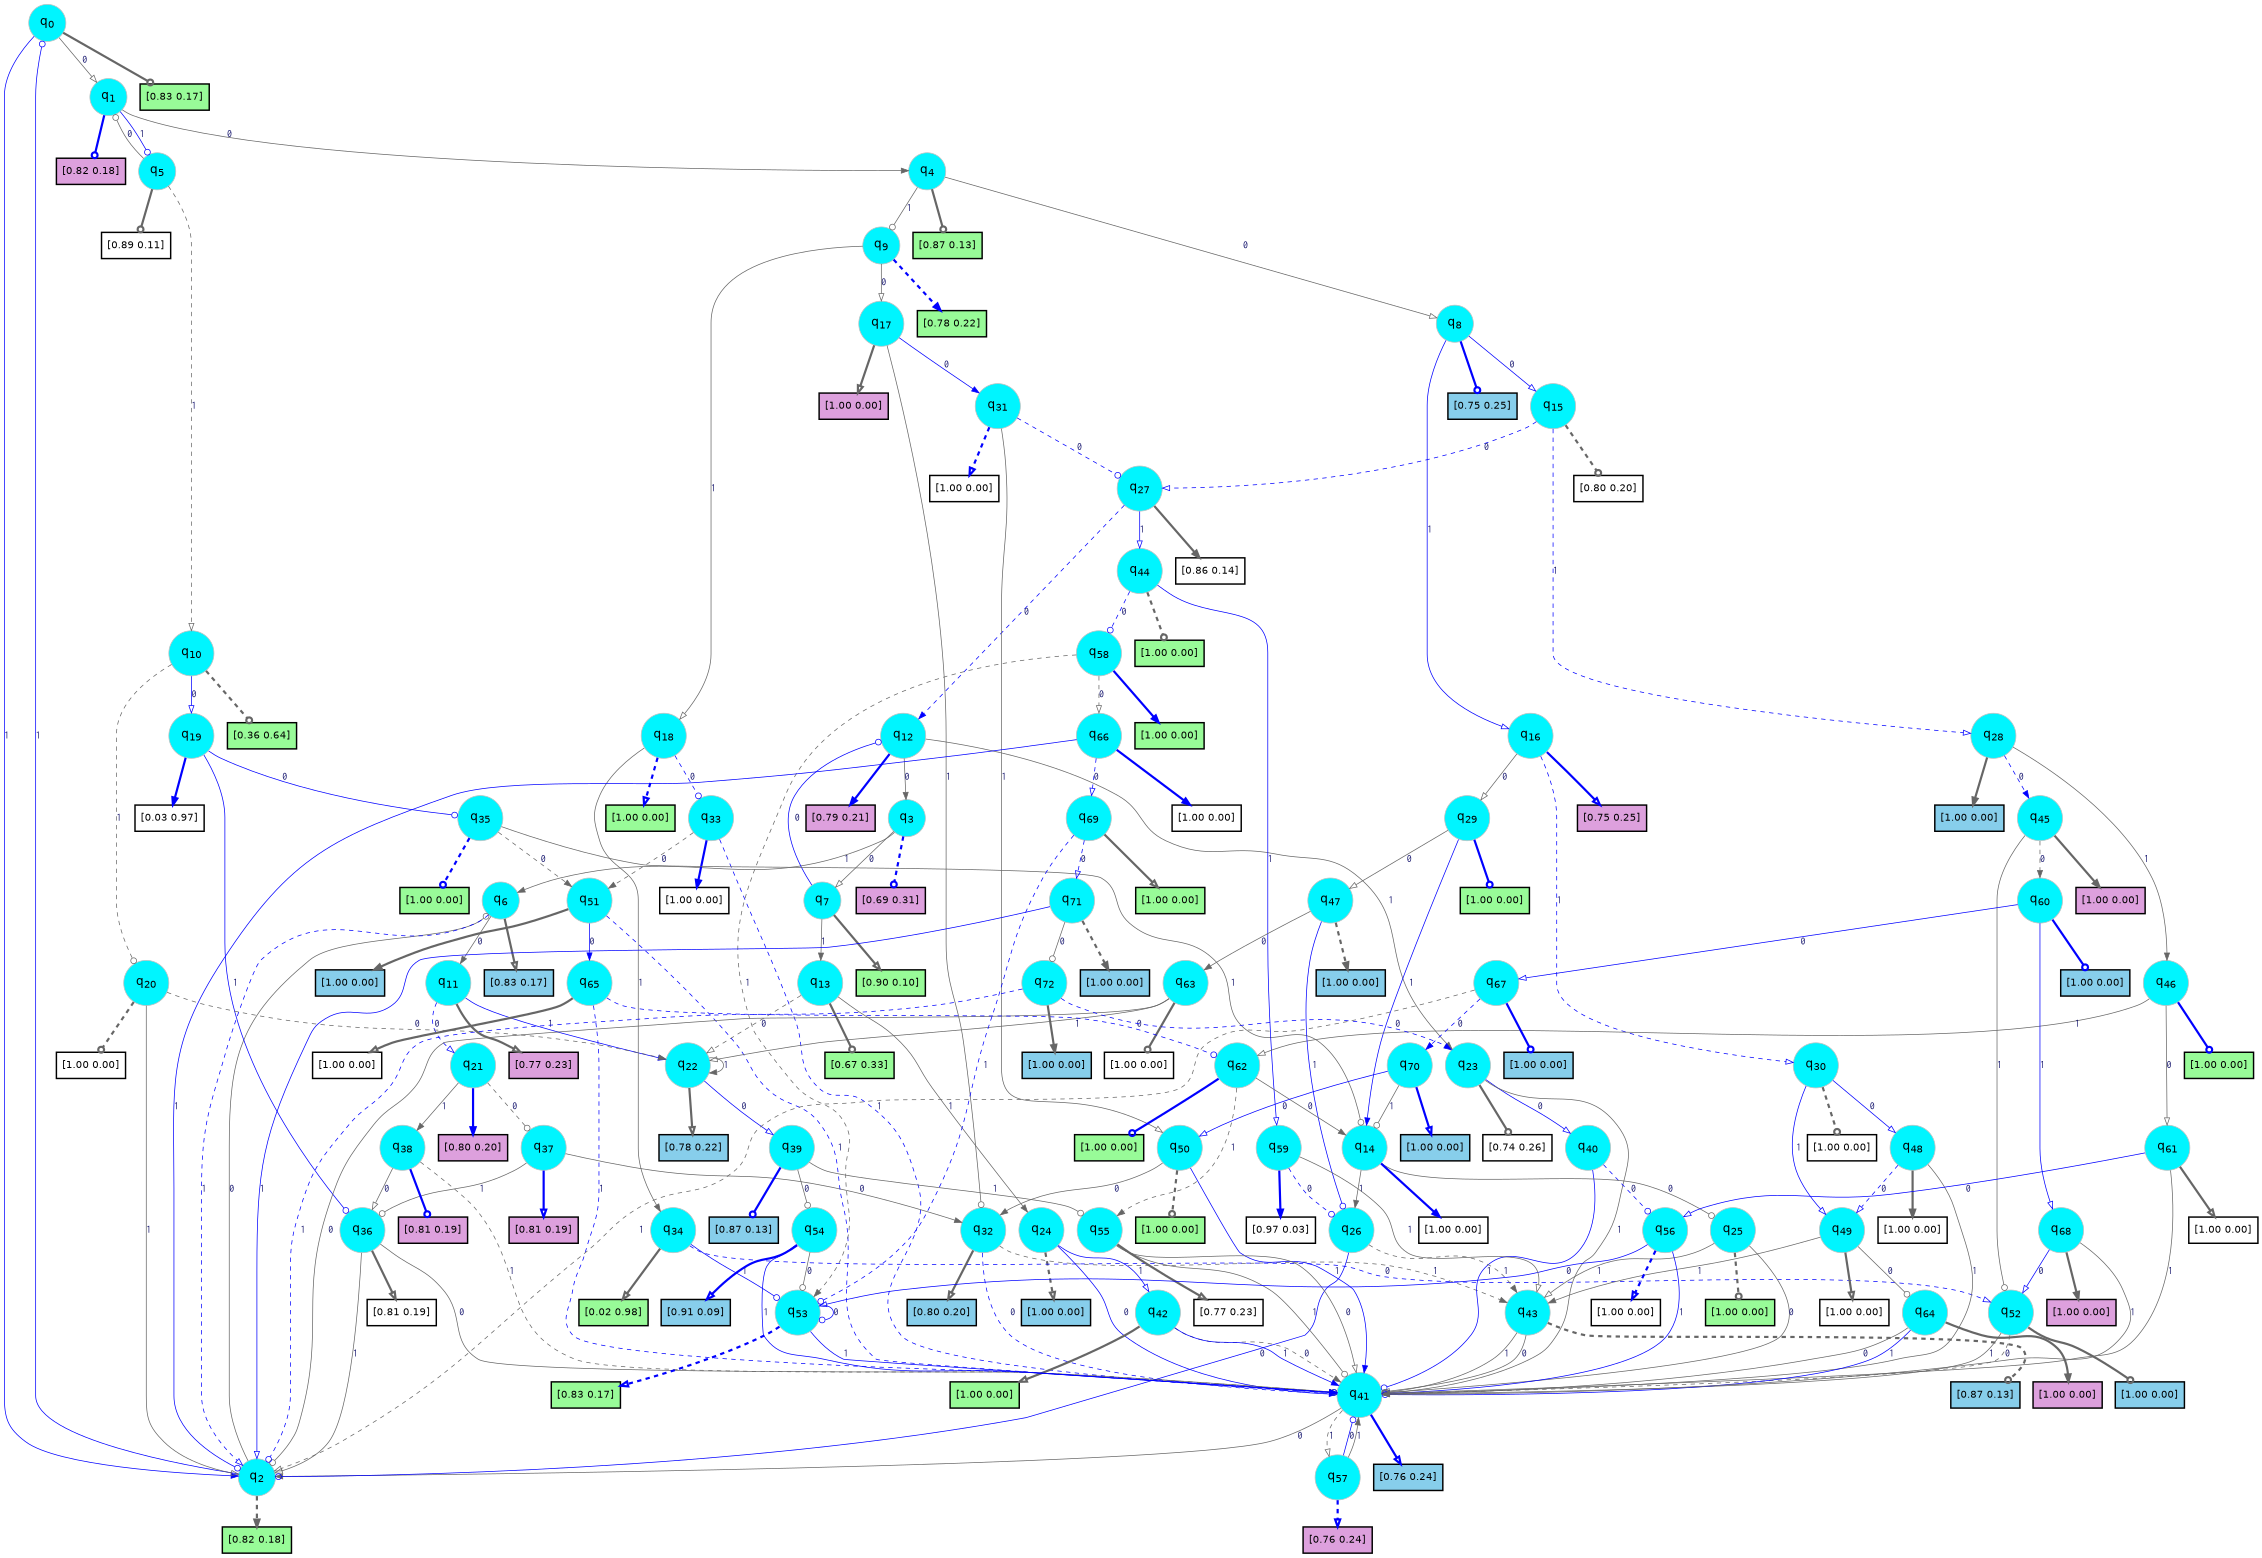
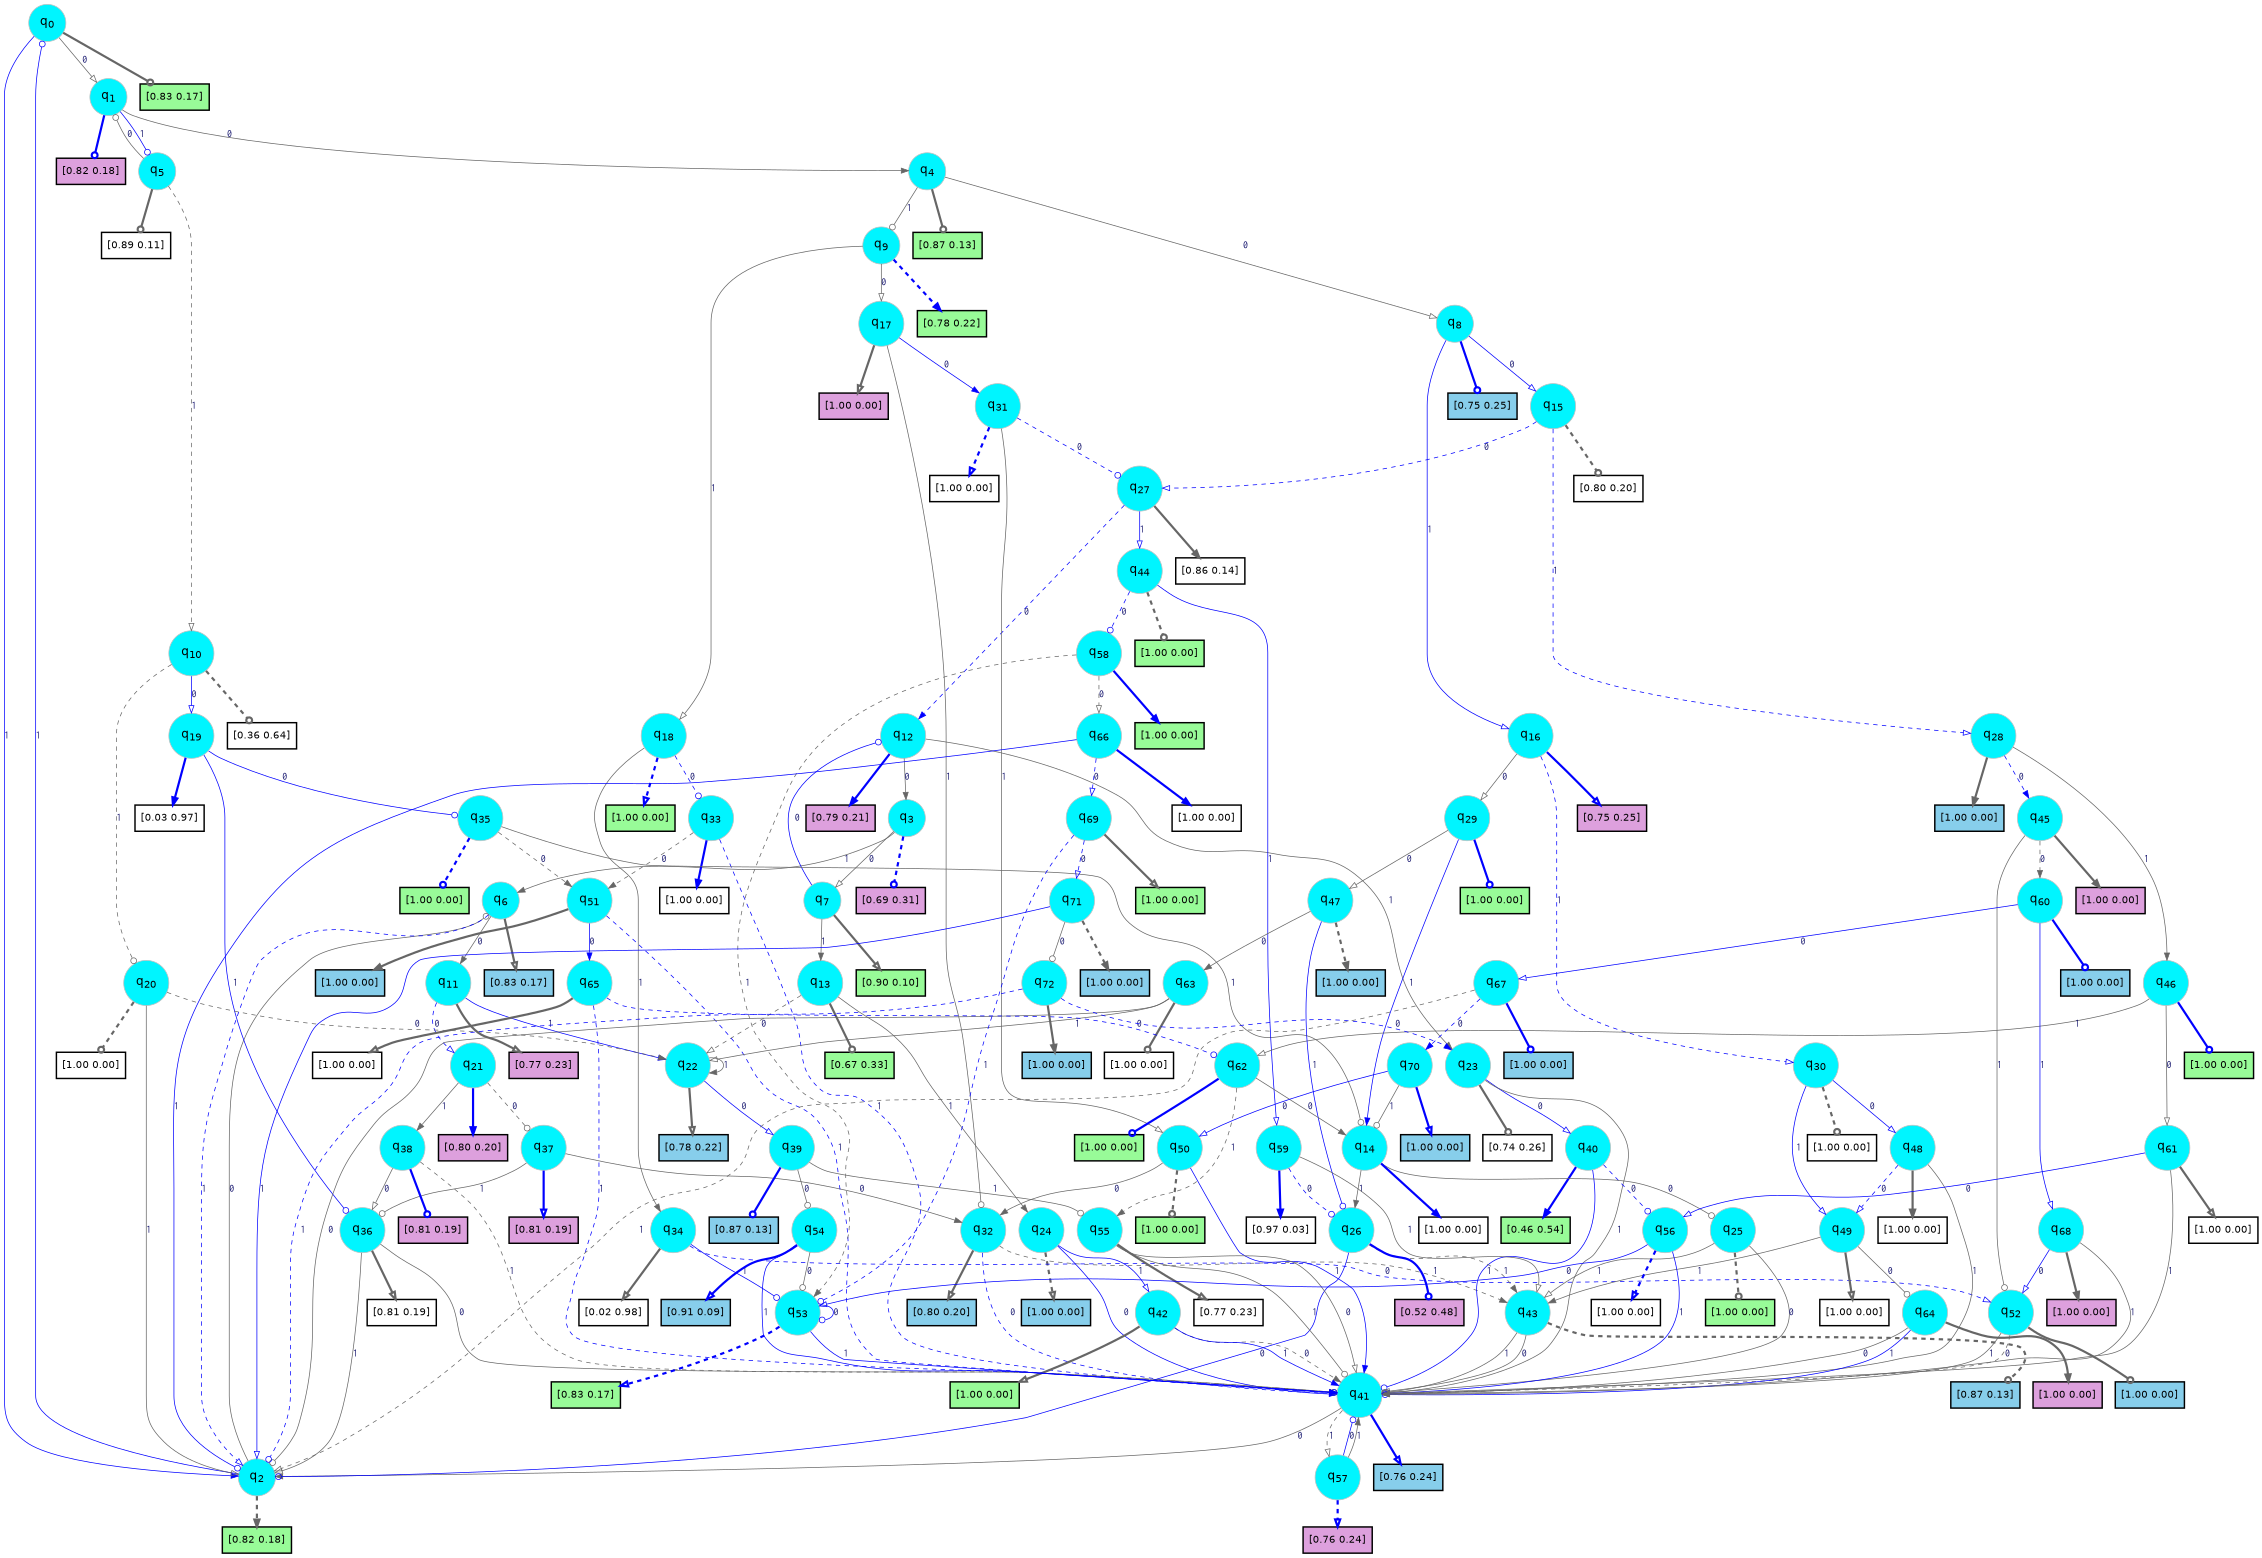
(262, 736) -> (262, 736)
none -> (1536, 1230)
(614, 1313) -> (614, 1313)
none -> (1429, 1313)
